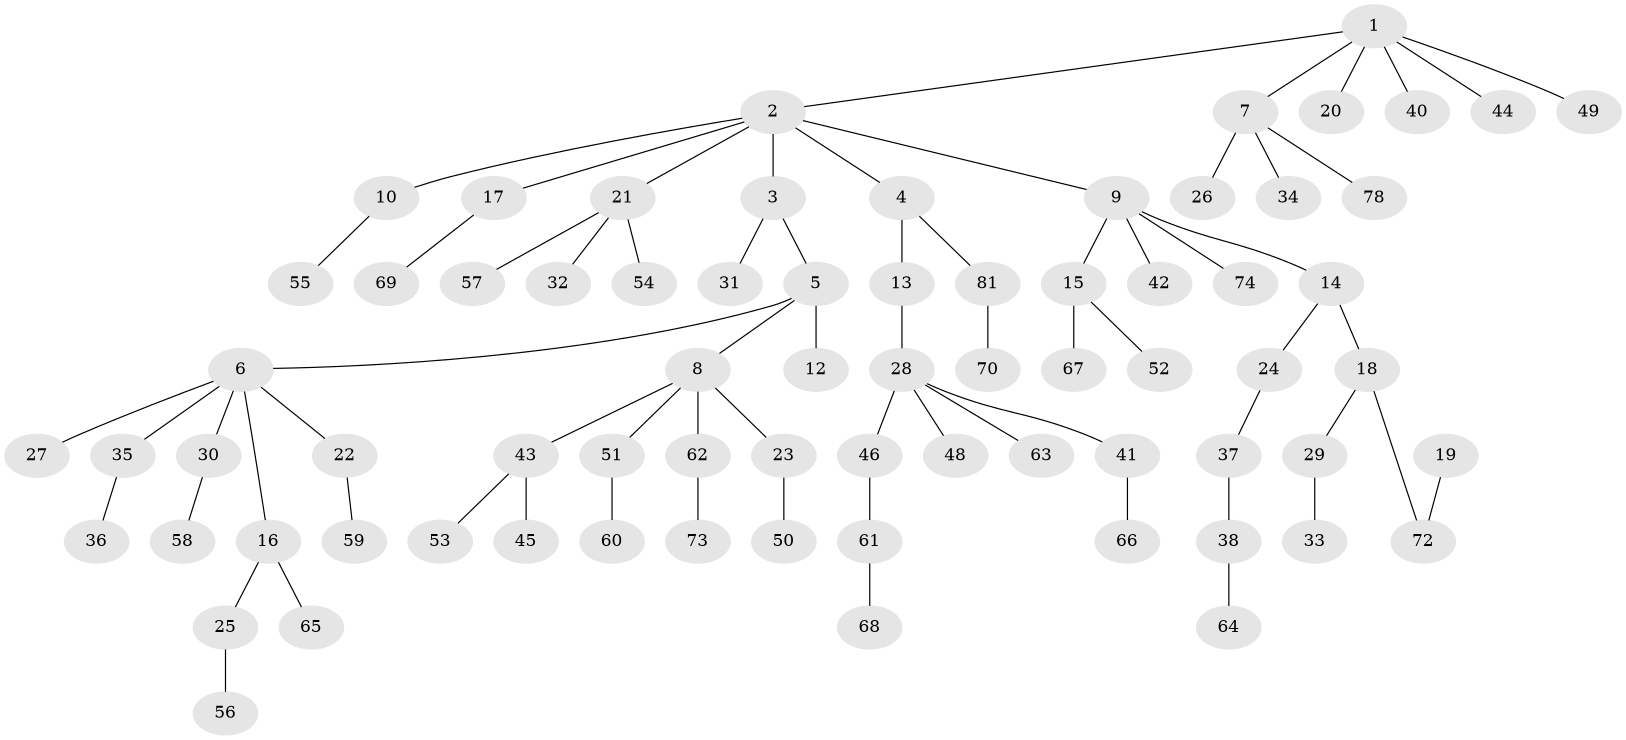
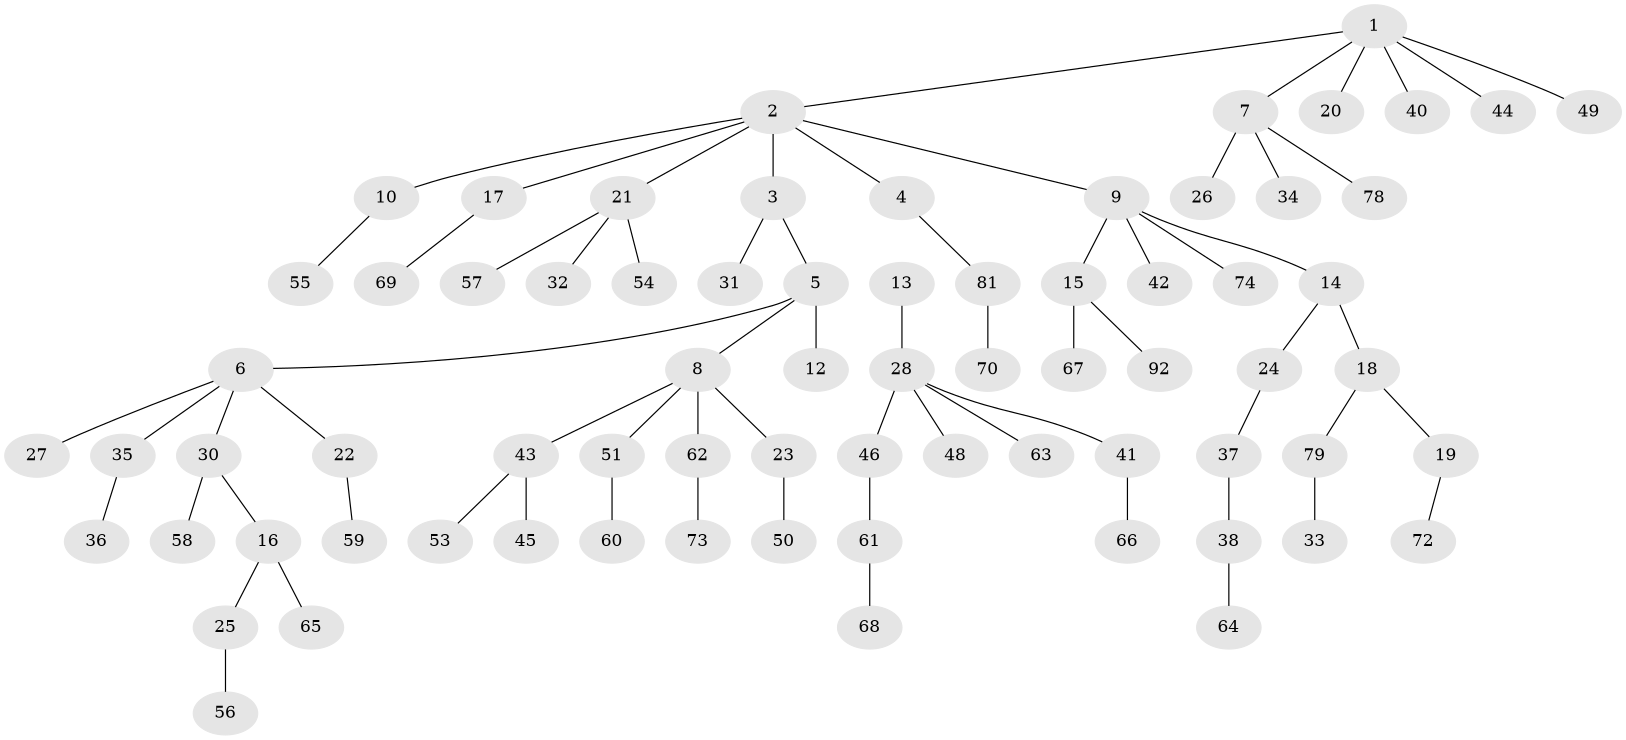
(902, 241) -> none
(1160, 370) -> (1160, 370)
(255, 456) -> (239, 499)
(1315, 456) -> (1315, 456)
(1395, 456) -> (1407, 413)
